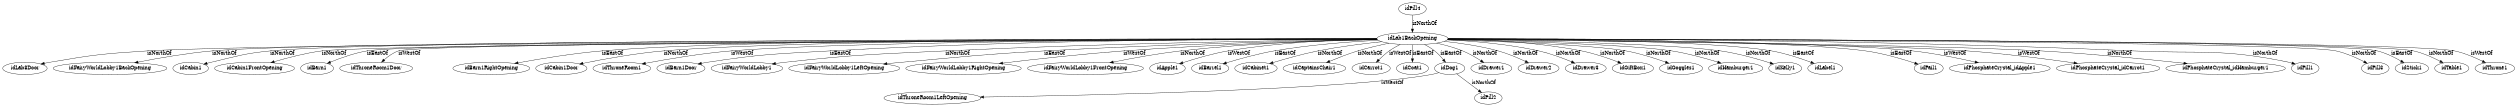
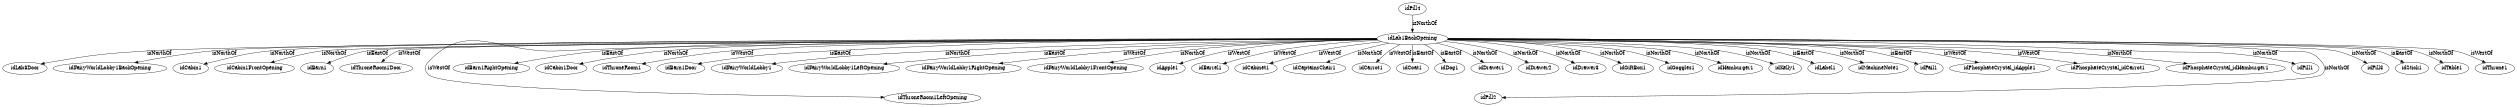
(1285, 53) -> (1285, 53)
(1330, 53) -> (1330, 53)
none -> (1878, 68)
(1468, 82) -> (2302, 52)
(1212, 91) -> (594, 50)
